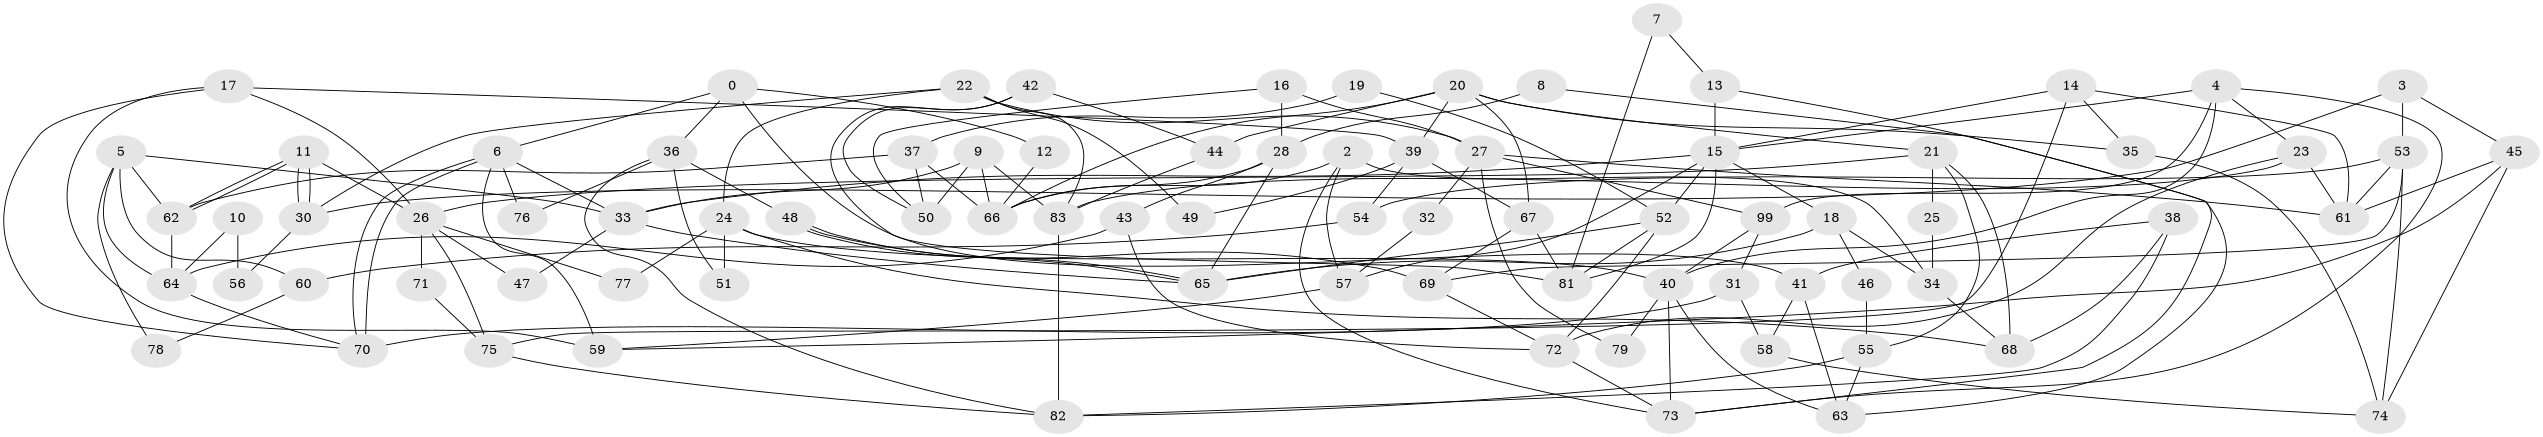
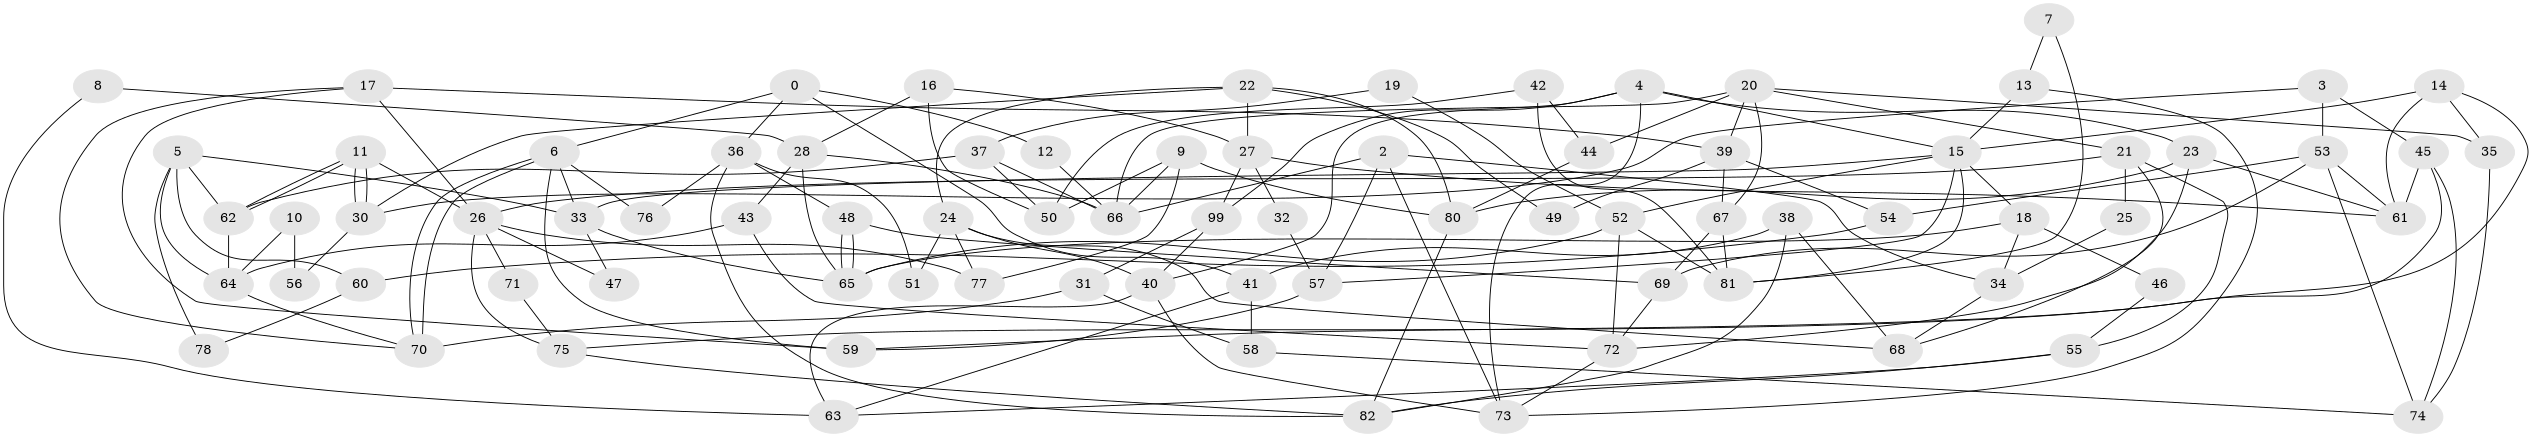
(804, 191) -> (1149, 235)
(1059, 218) -> (1453, 218)
(1620, 351) -> none
